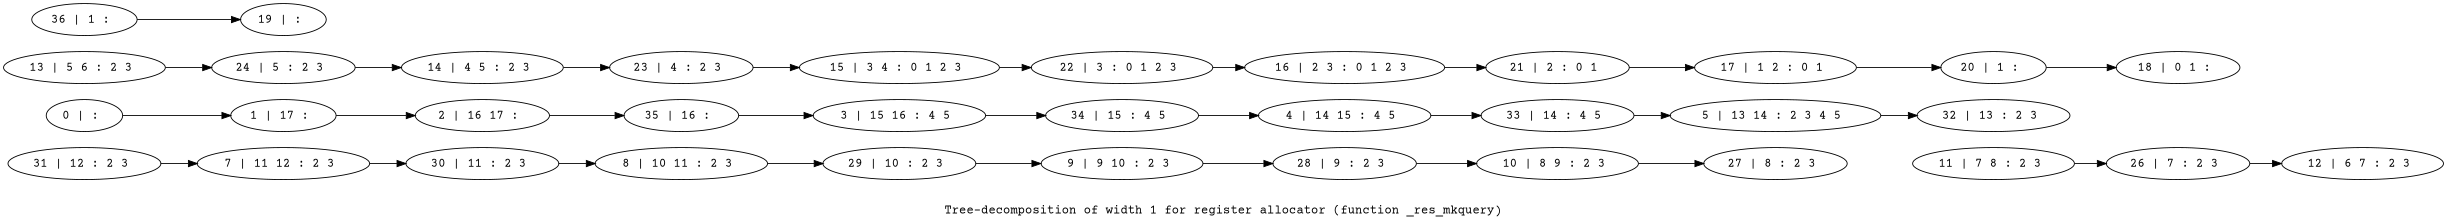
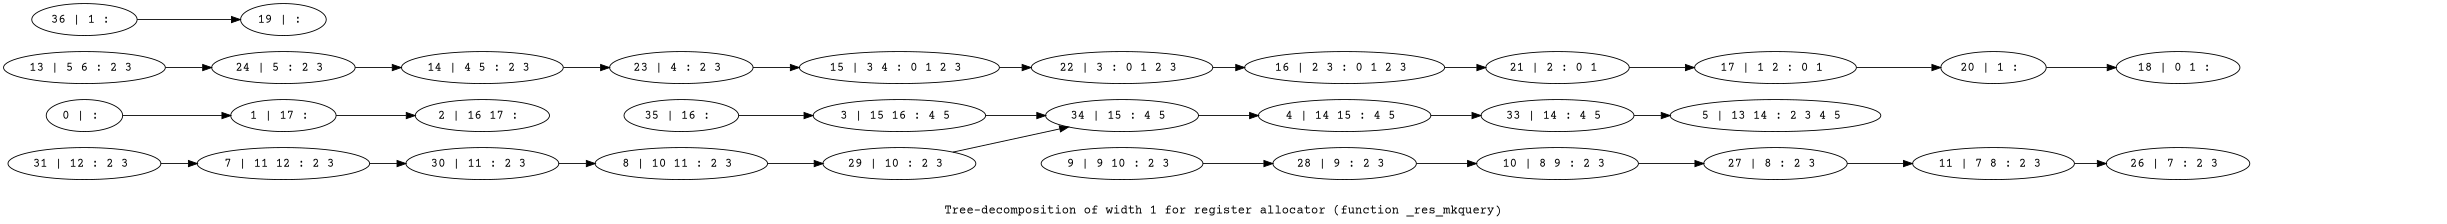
(582, 116) -> none
(1994, 116) -> none
(1004, 164) -> (1006, 141)
none -> (1875, 164)
(2363, 164) -> none
